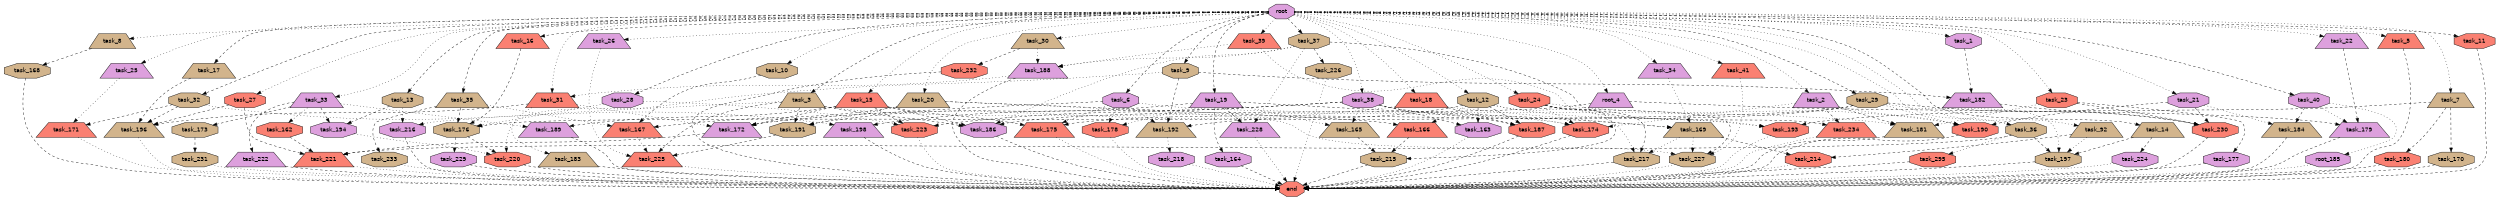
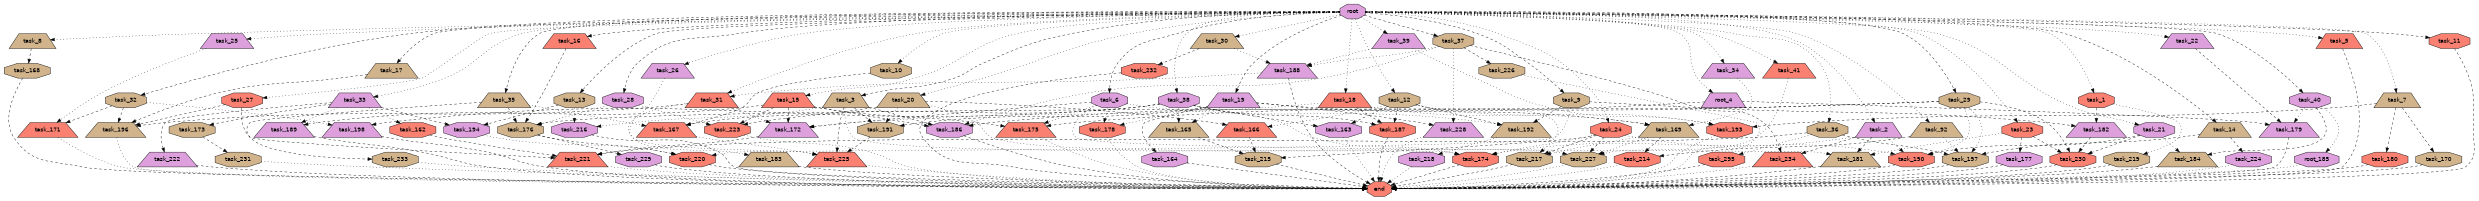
(1254, 41) -> (1399, 41)
(1964, 41) -> (2096, 100)
none -> (2127, 160)
